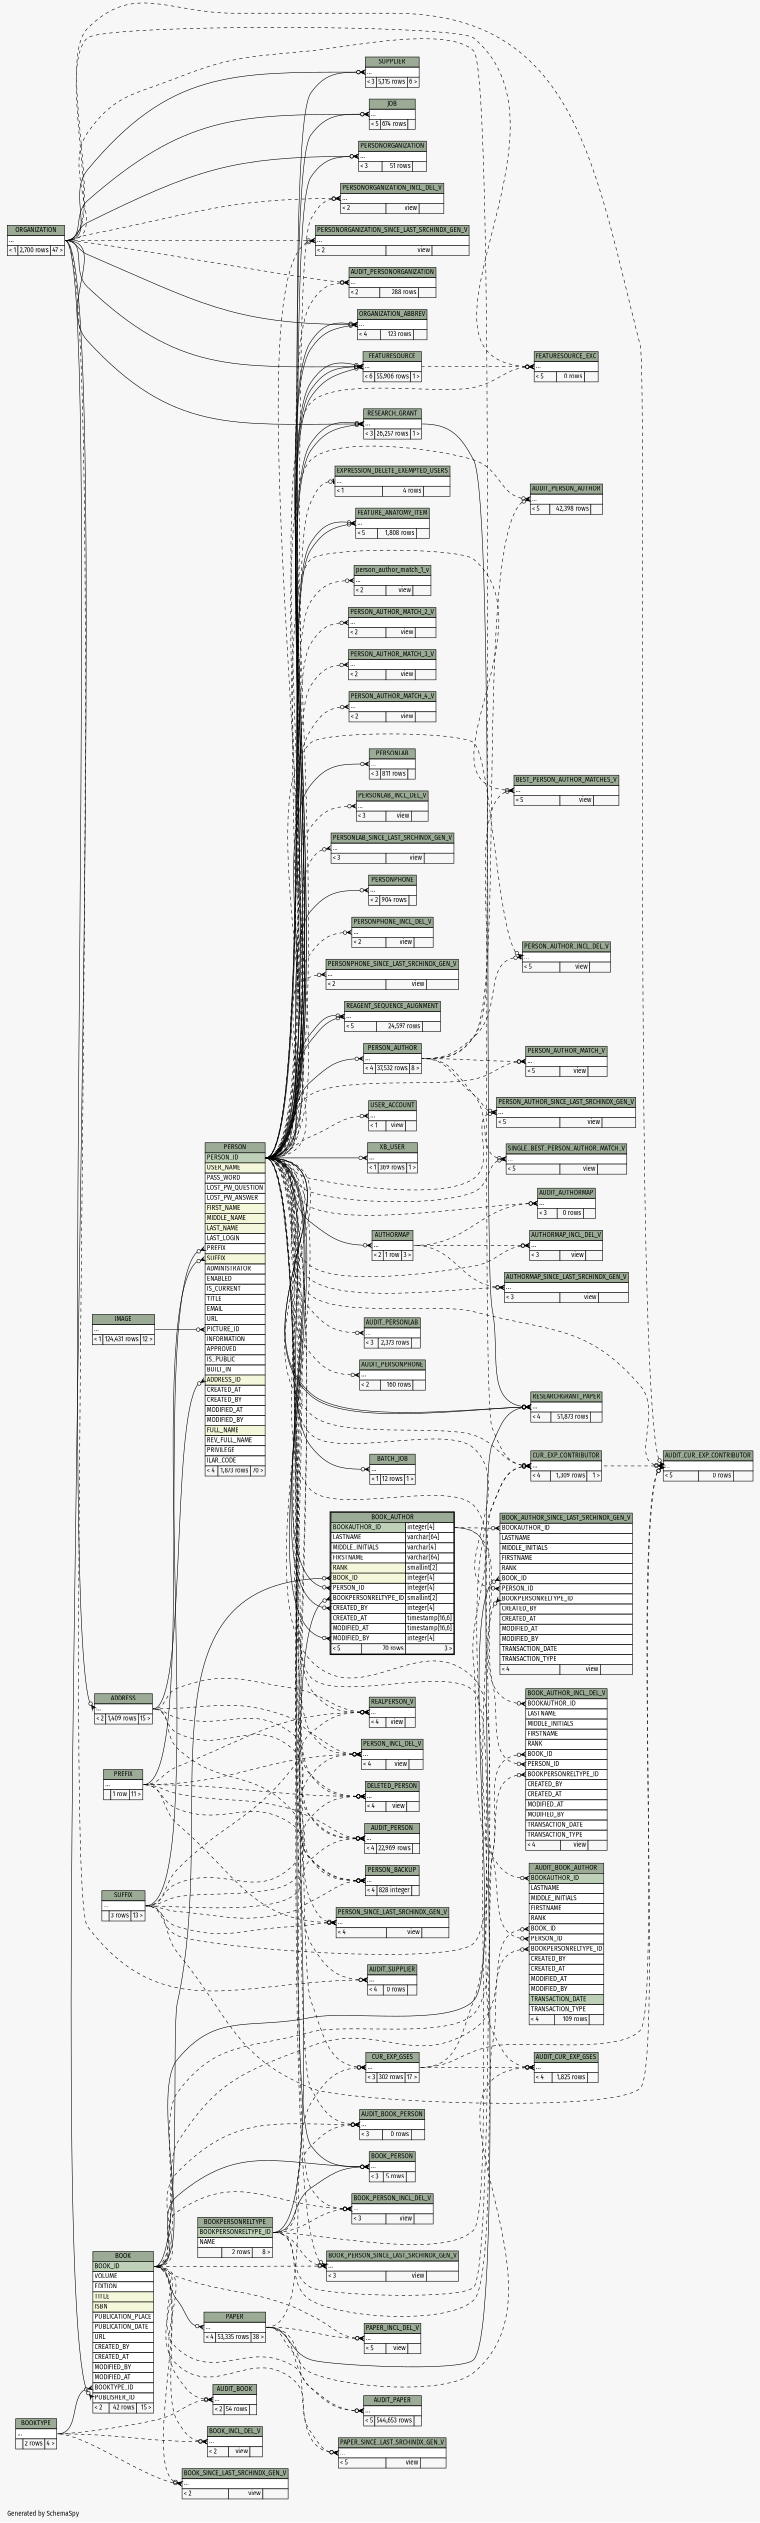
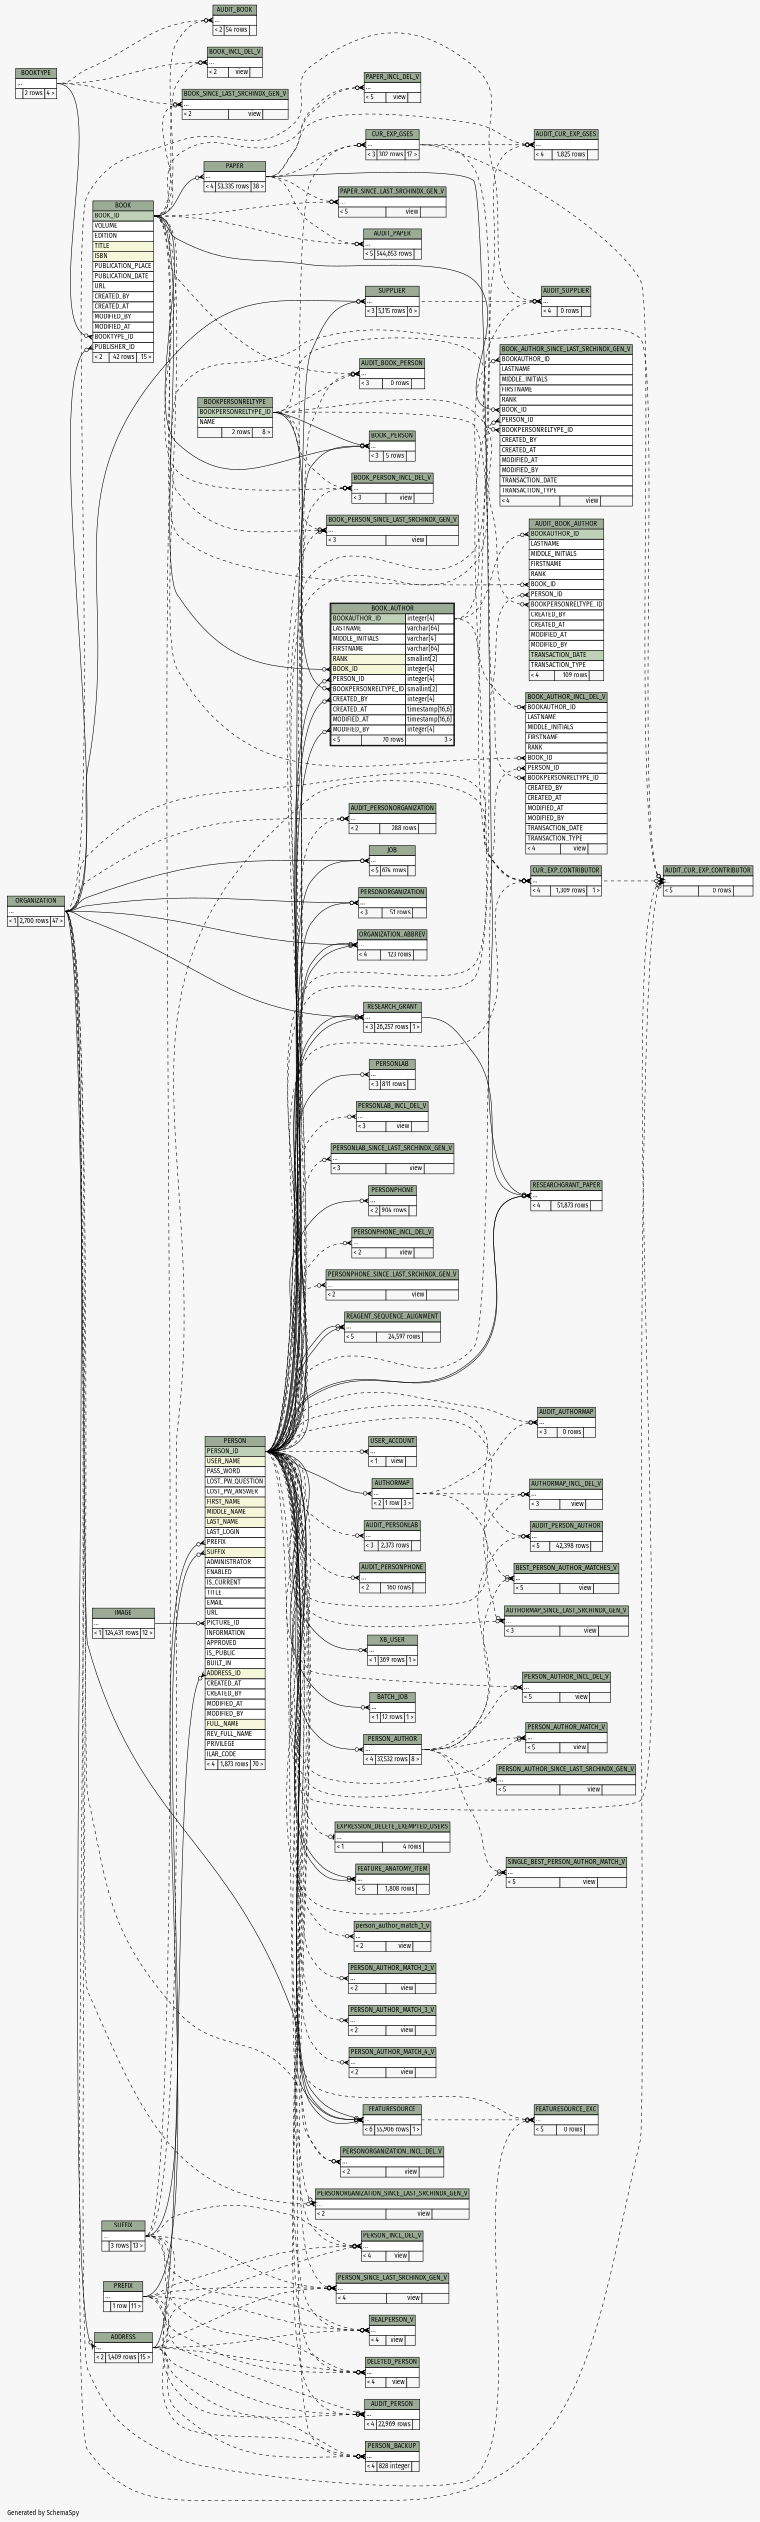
none -> (476, 301)
none -> (246, 2305)
